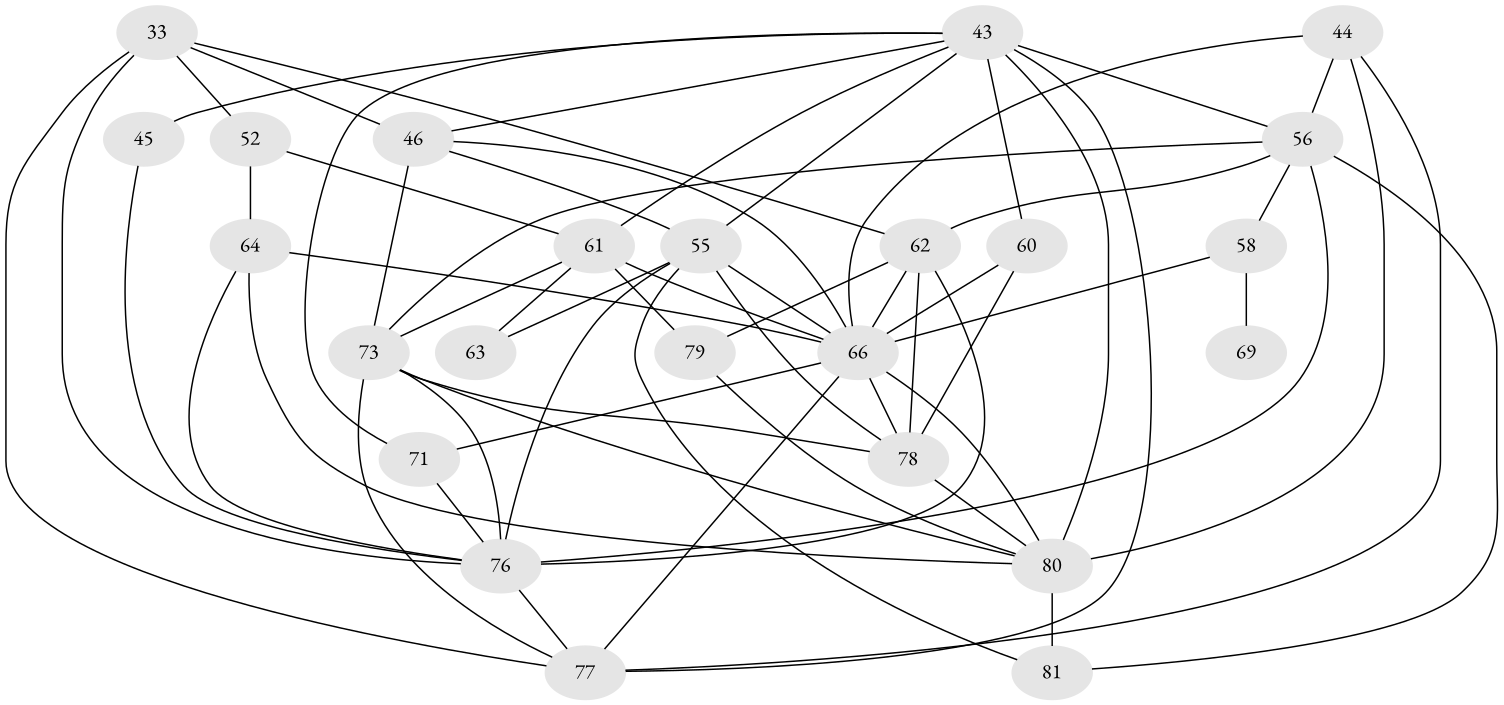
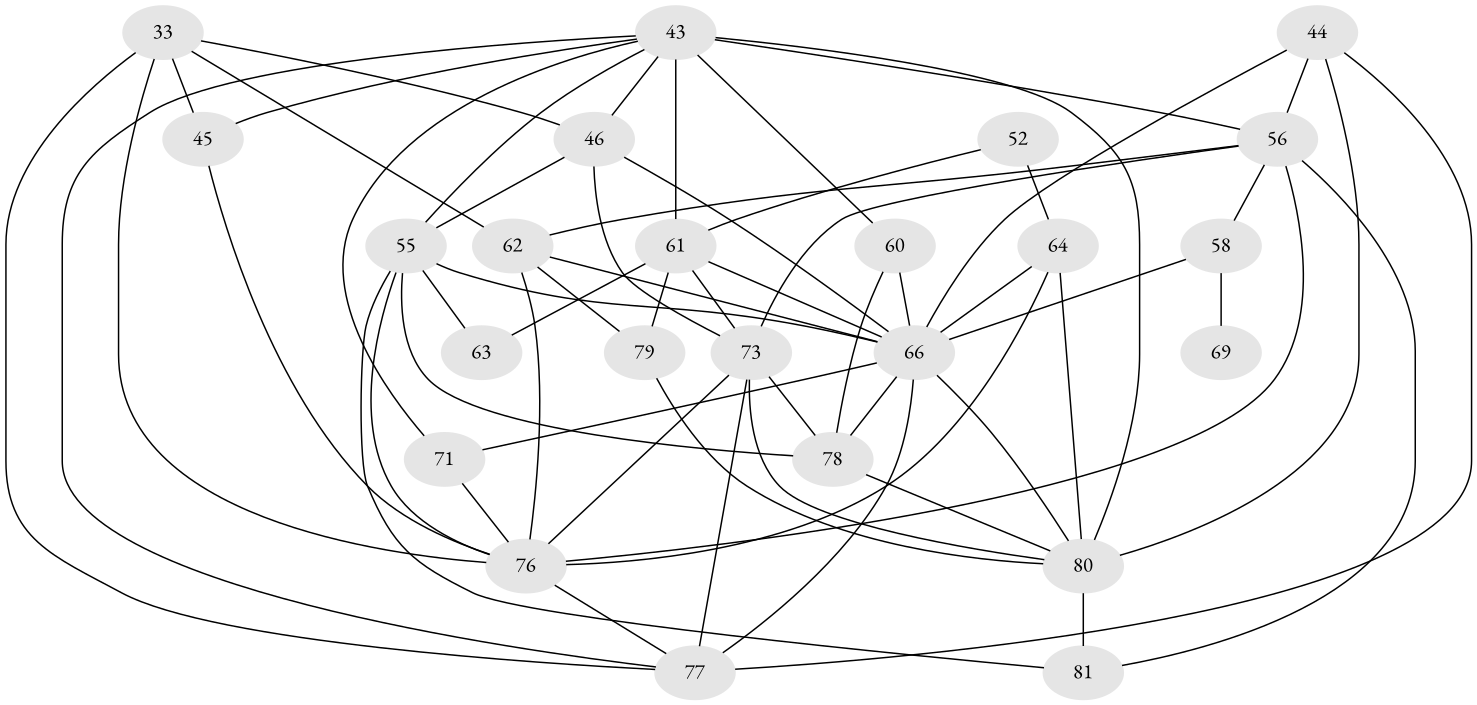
(204, 86) -> (183, 86)
(914, 353) -> none
